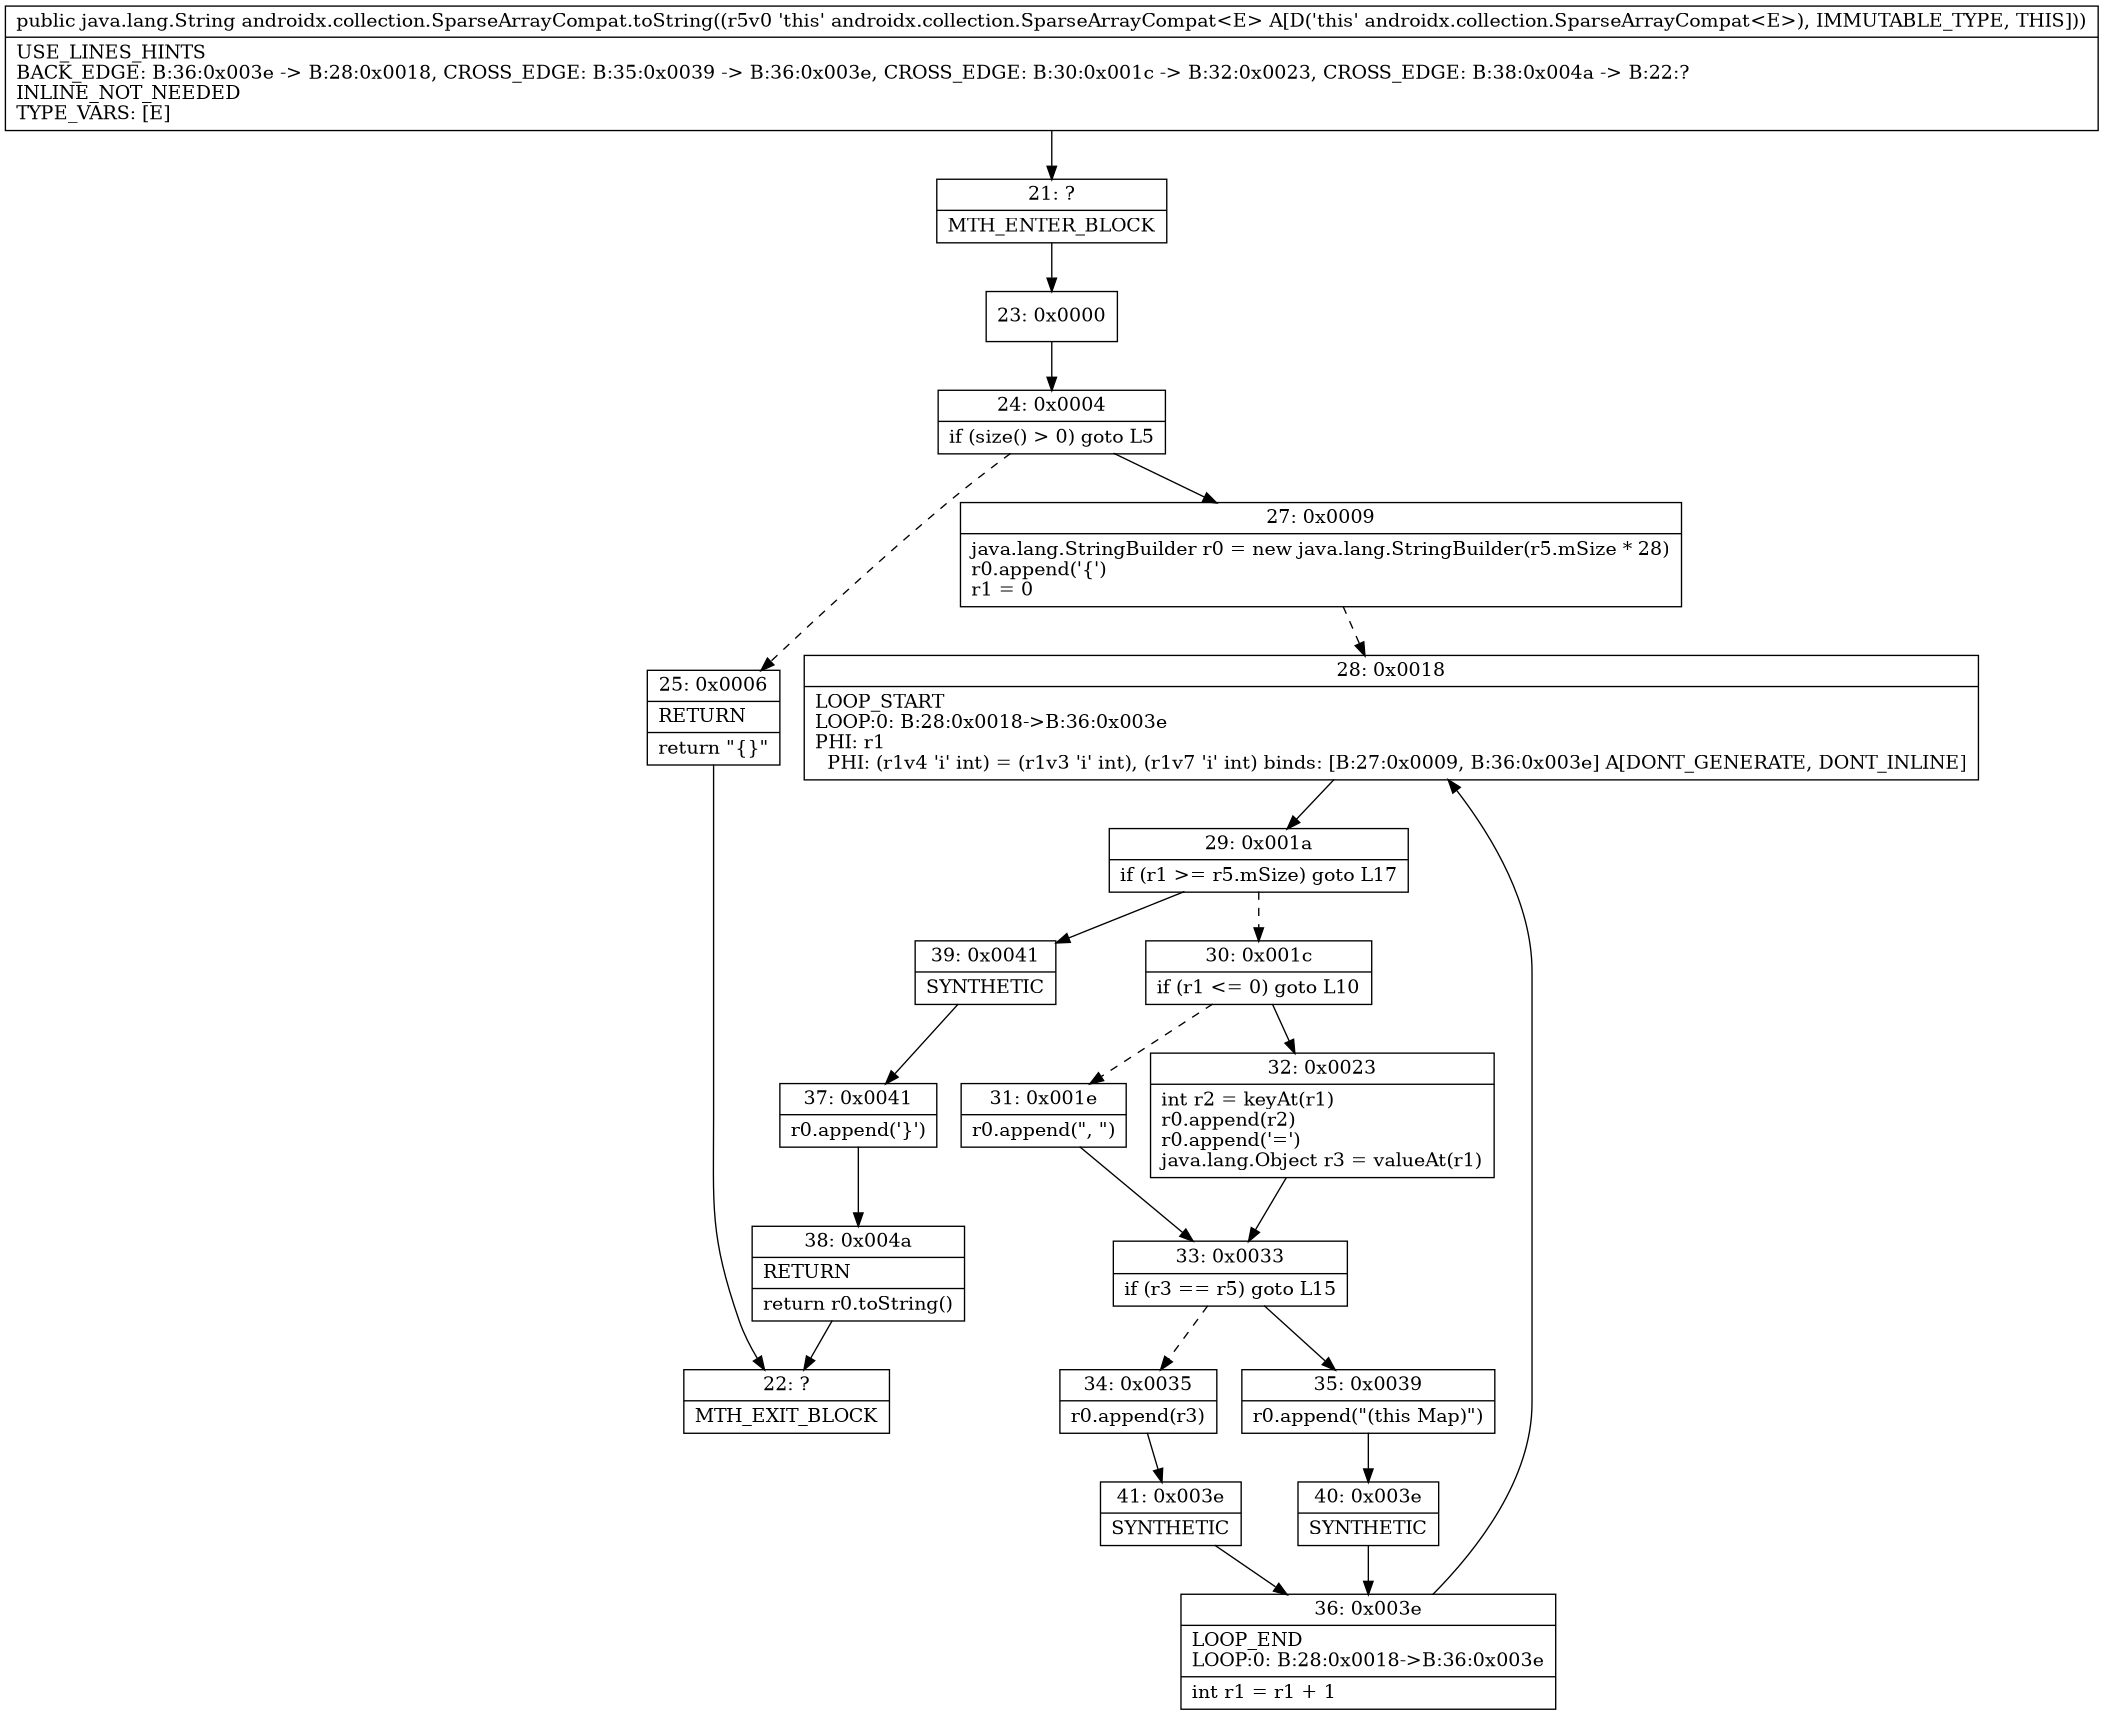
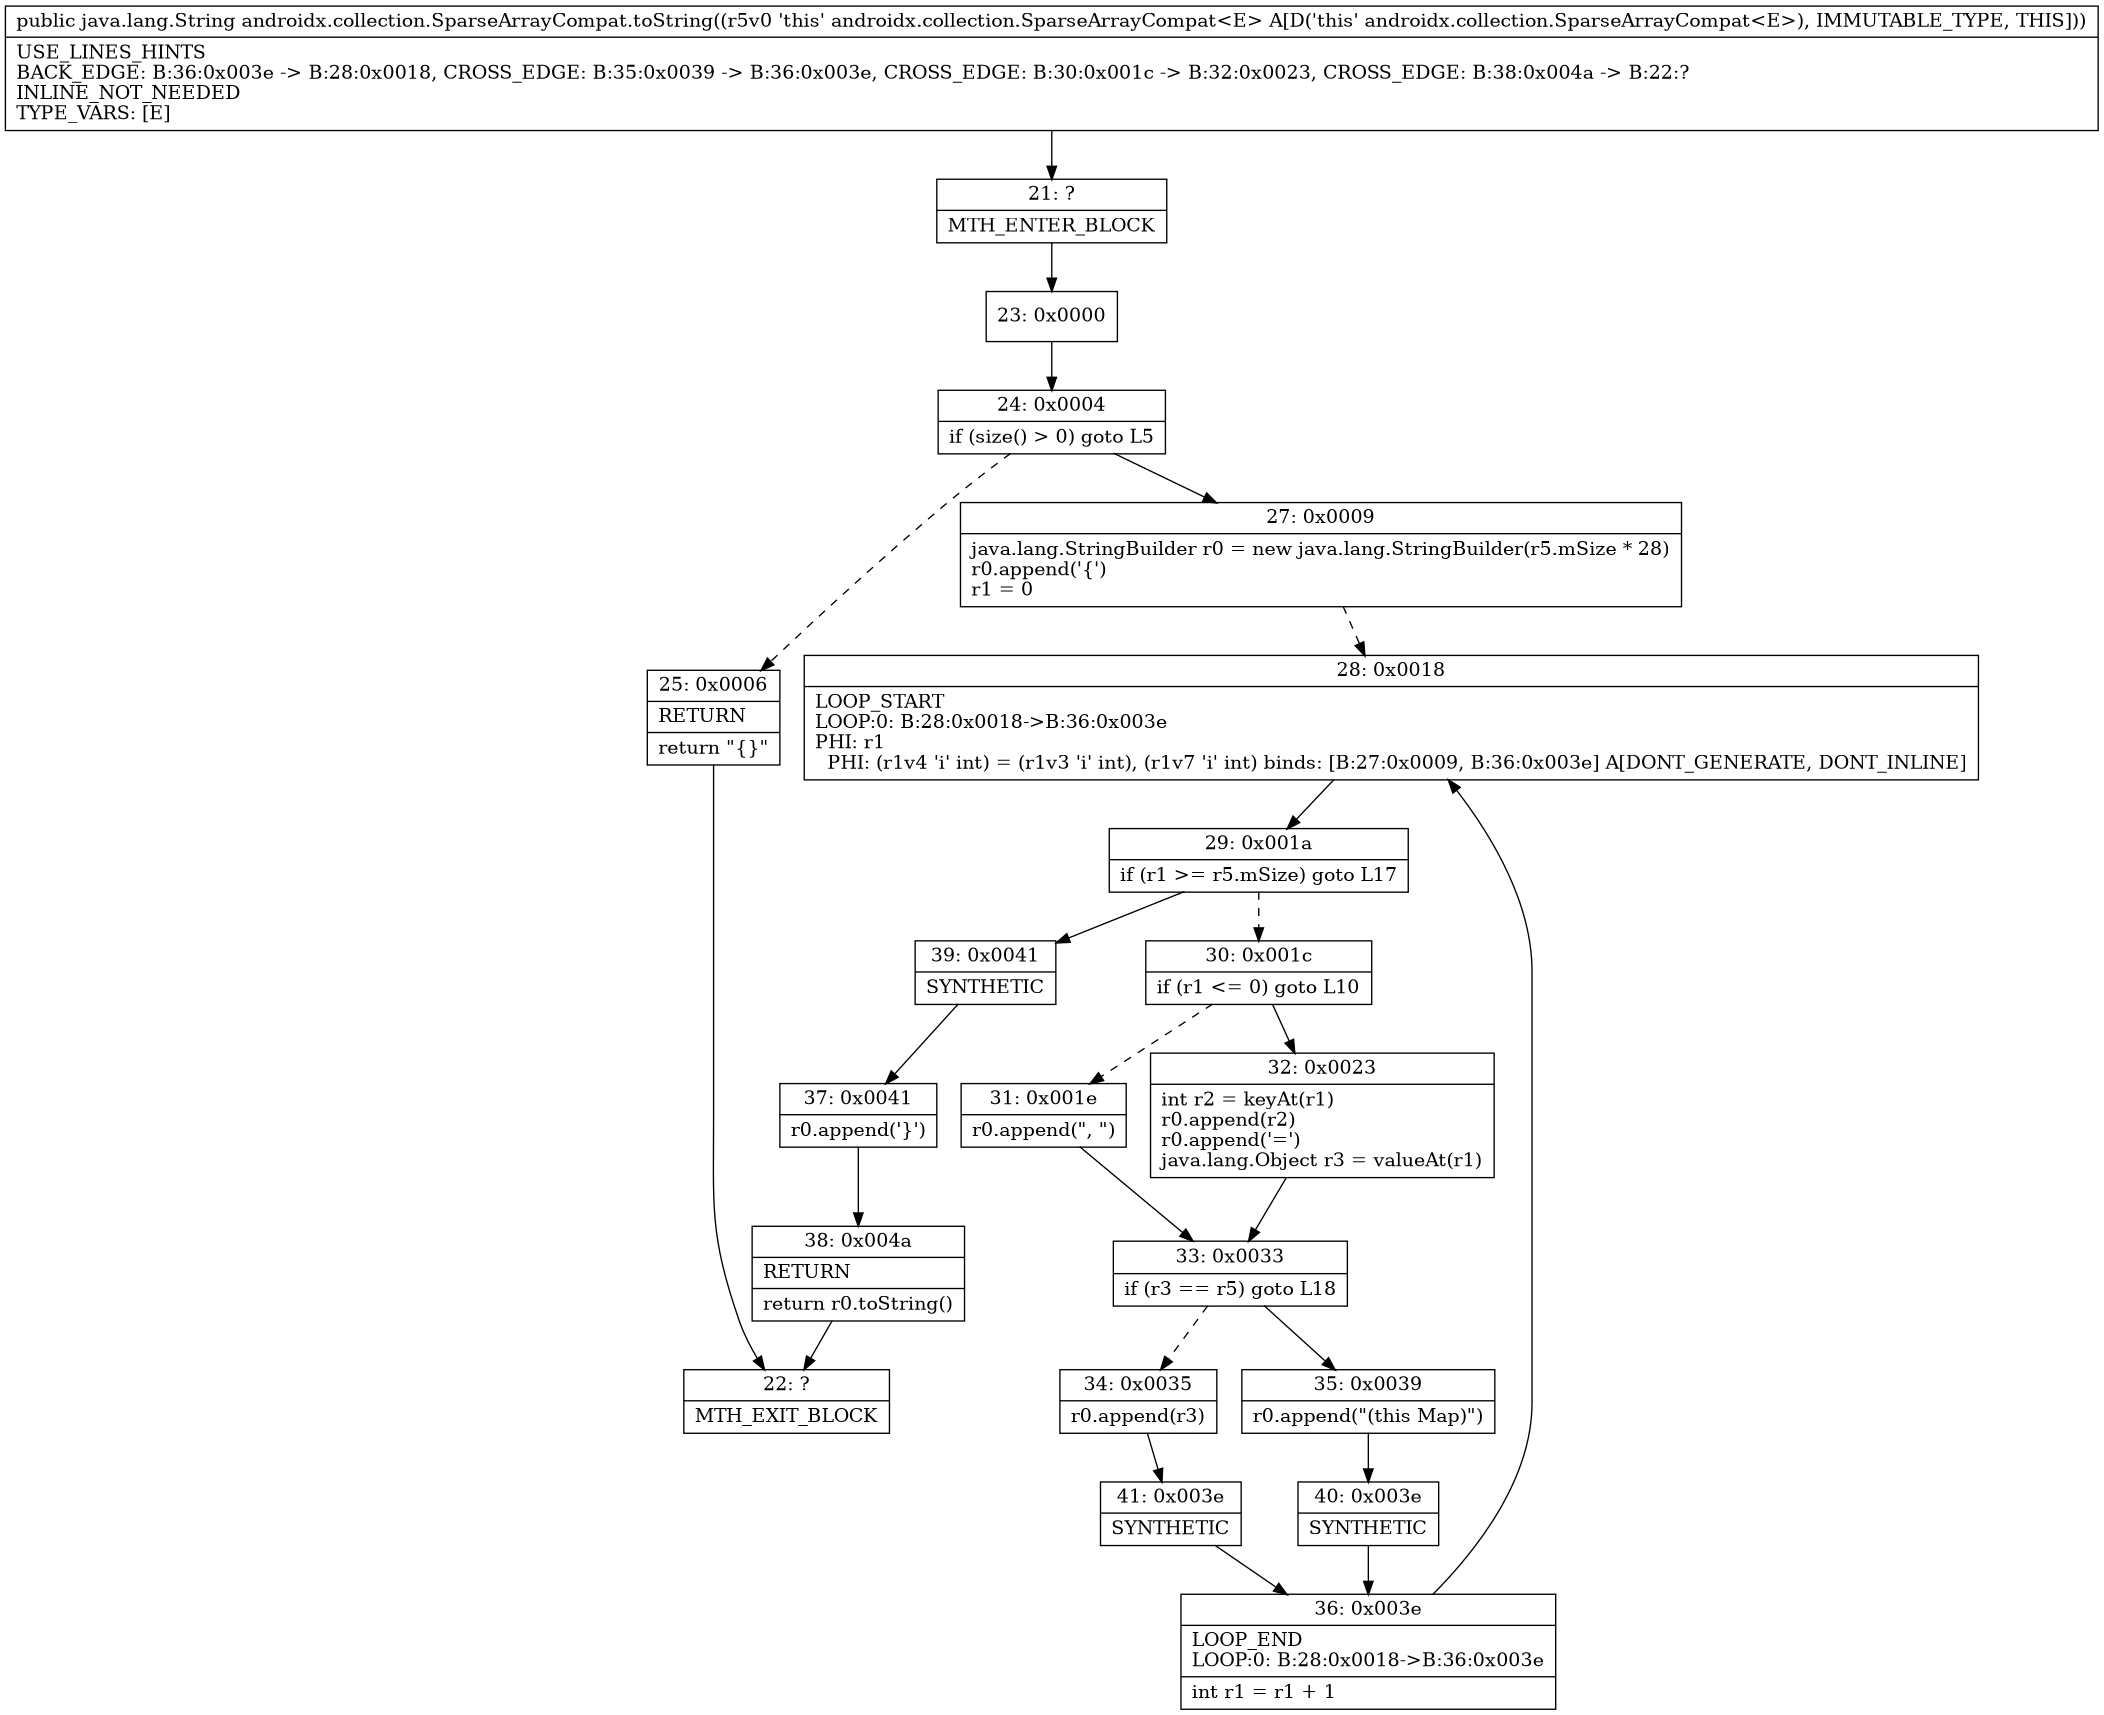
(1230, 1289) -> (1230, 1289)
